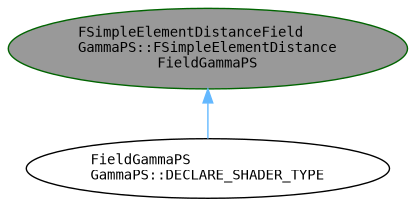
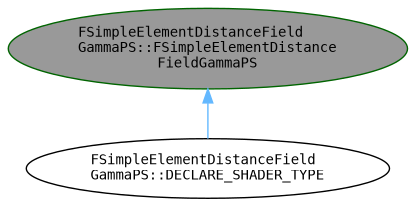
(208, 168) -> (208, 168)
